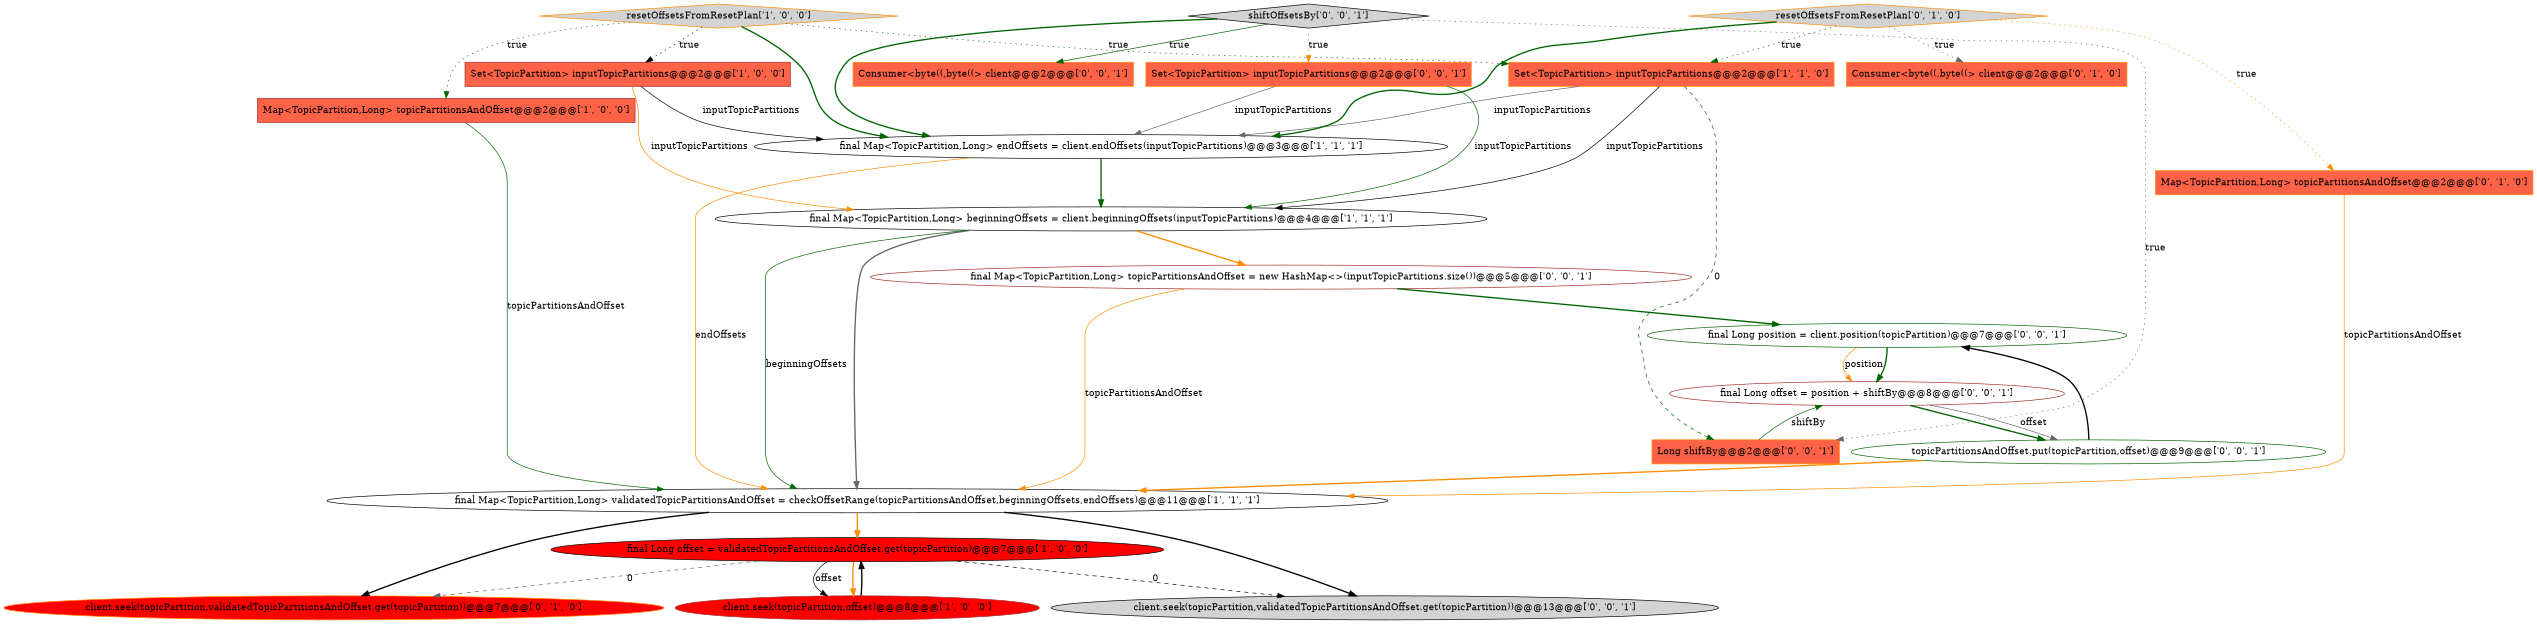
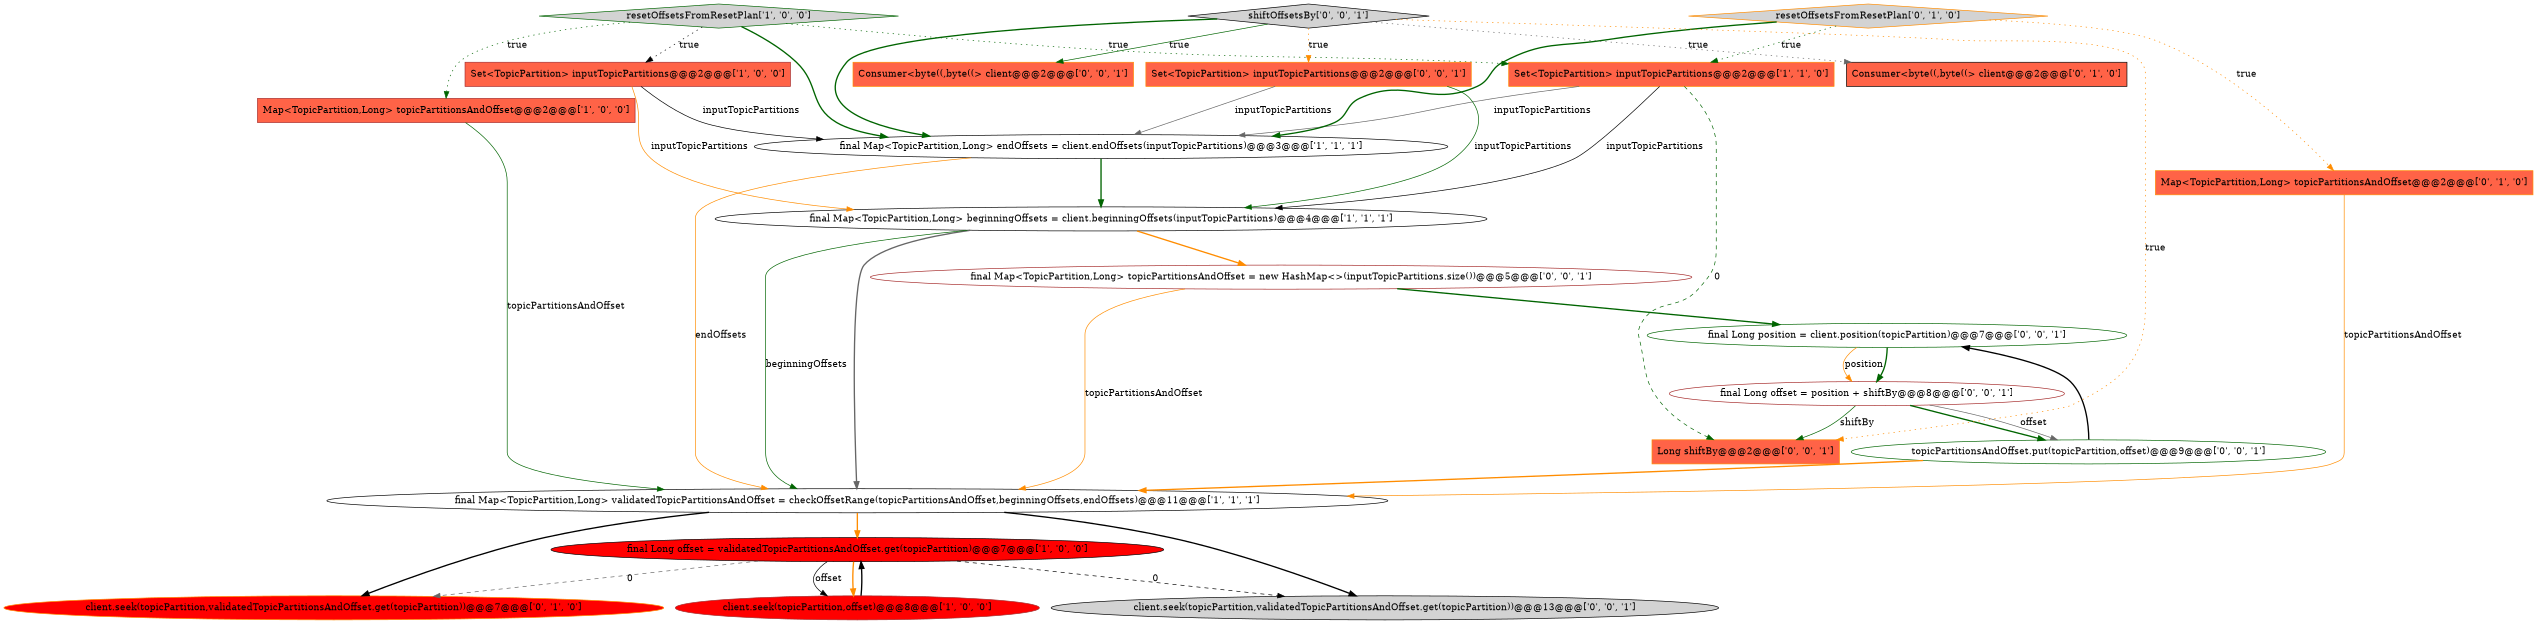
(719, 16) -> (719, 16)
(1923, 43) -> (1619, 43)
(2074, 43) -> (2074, 43)
(1987, 74) -> (1987, 74)
(1786, 421) -> (1831, 425)
